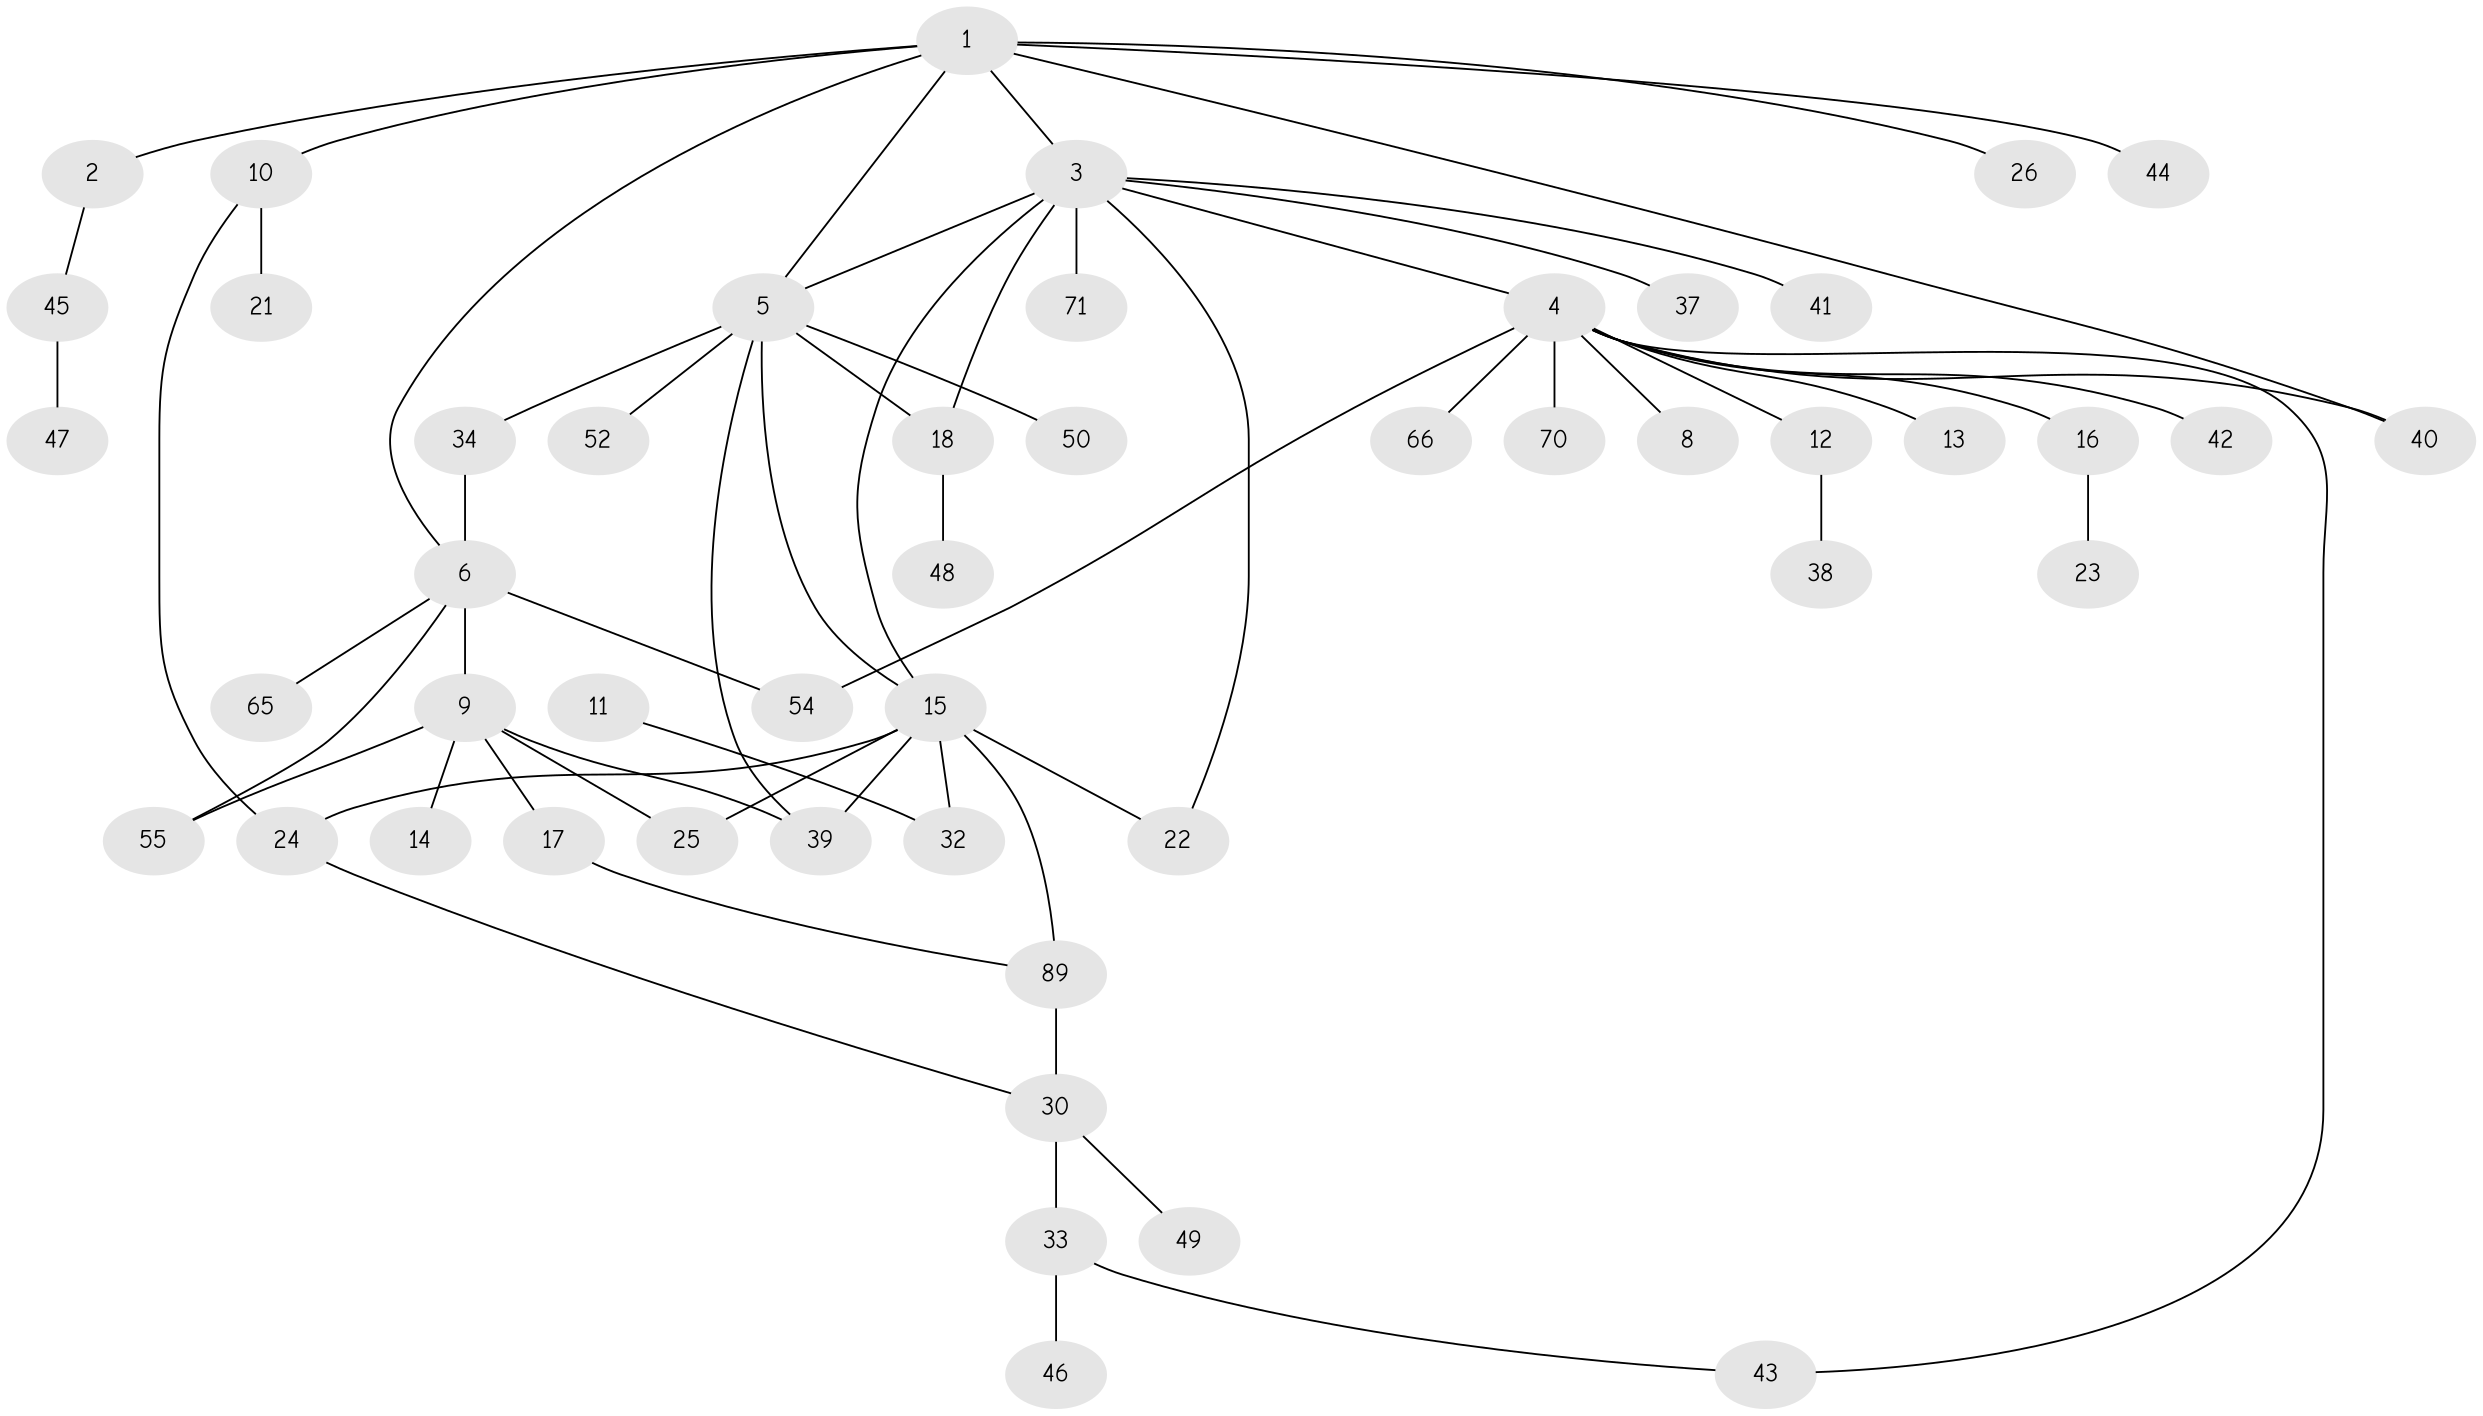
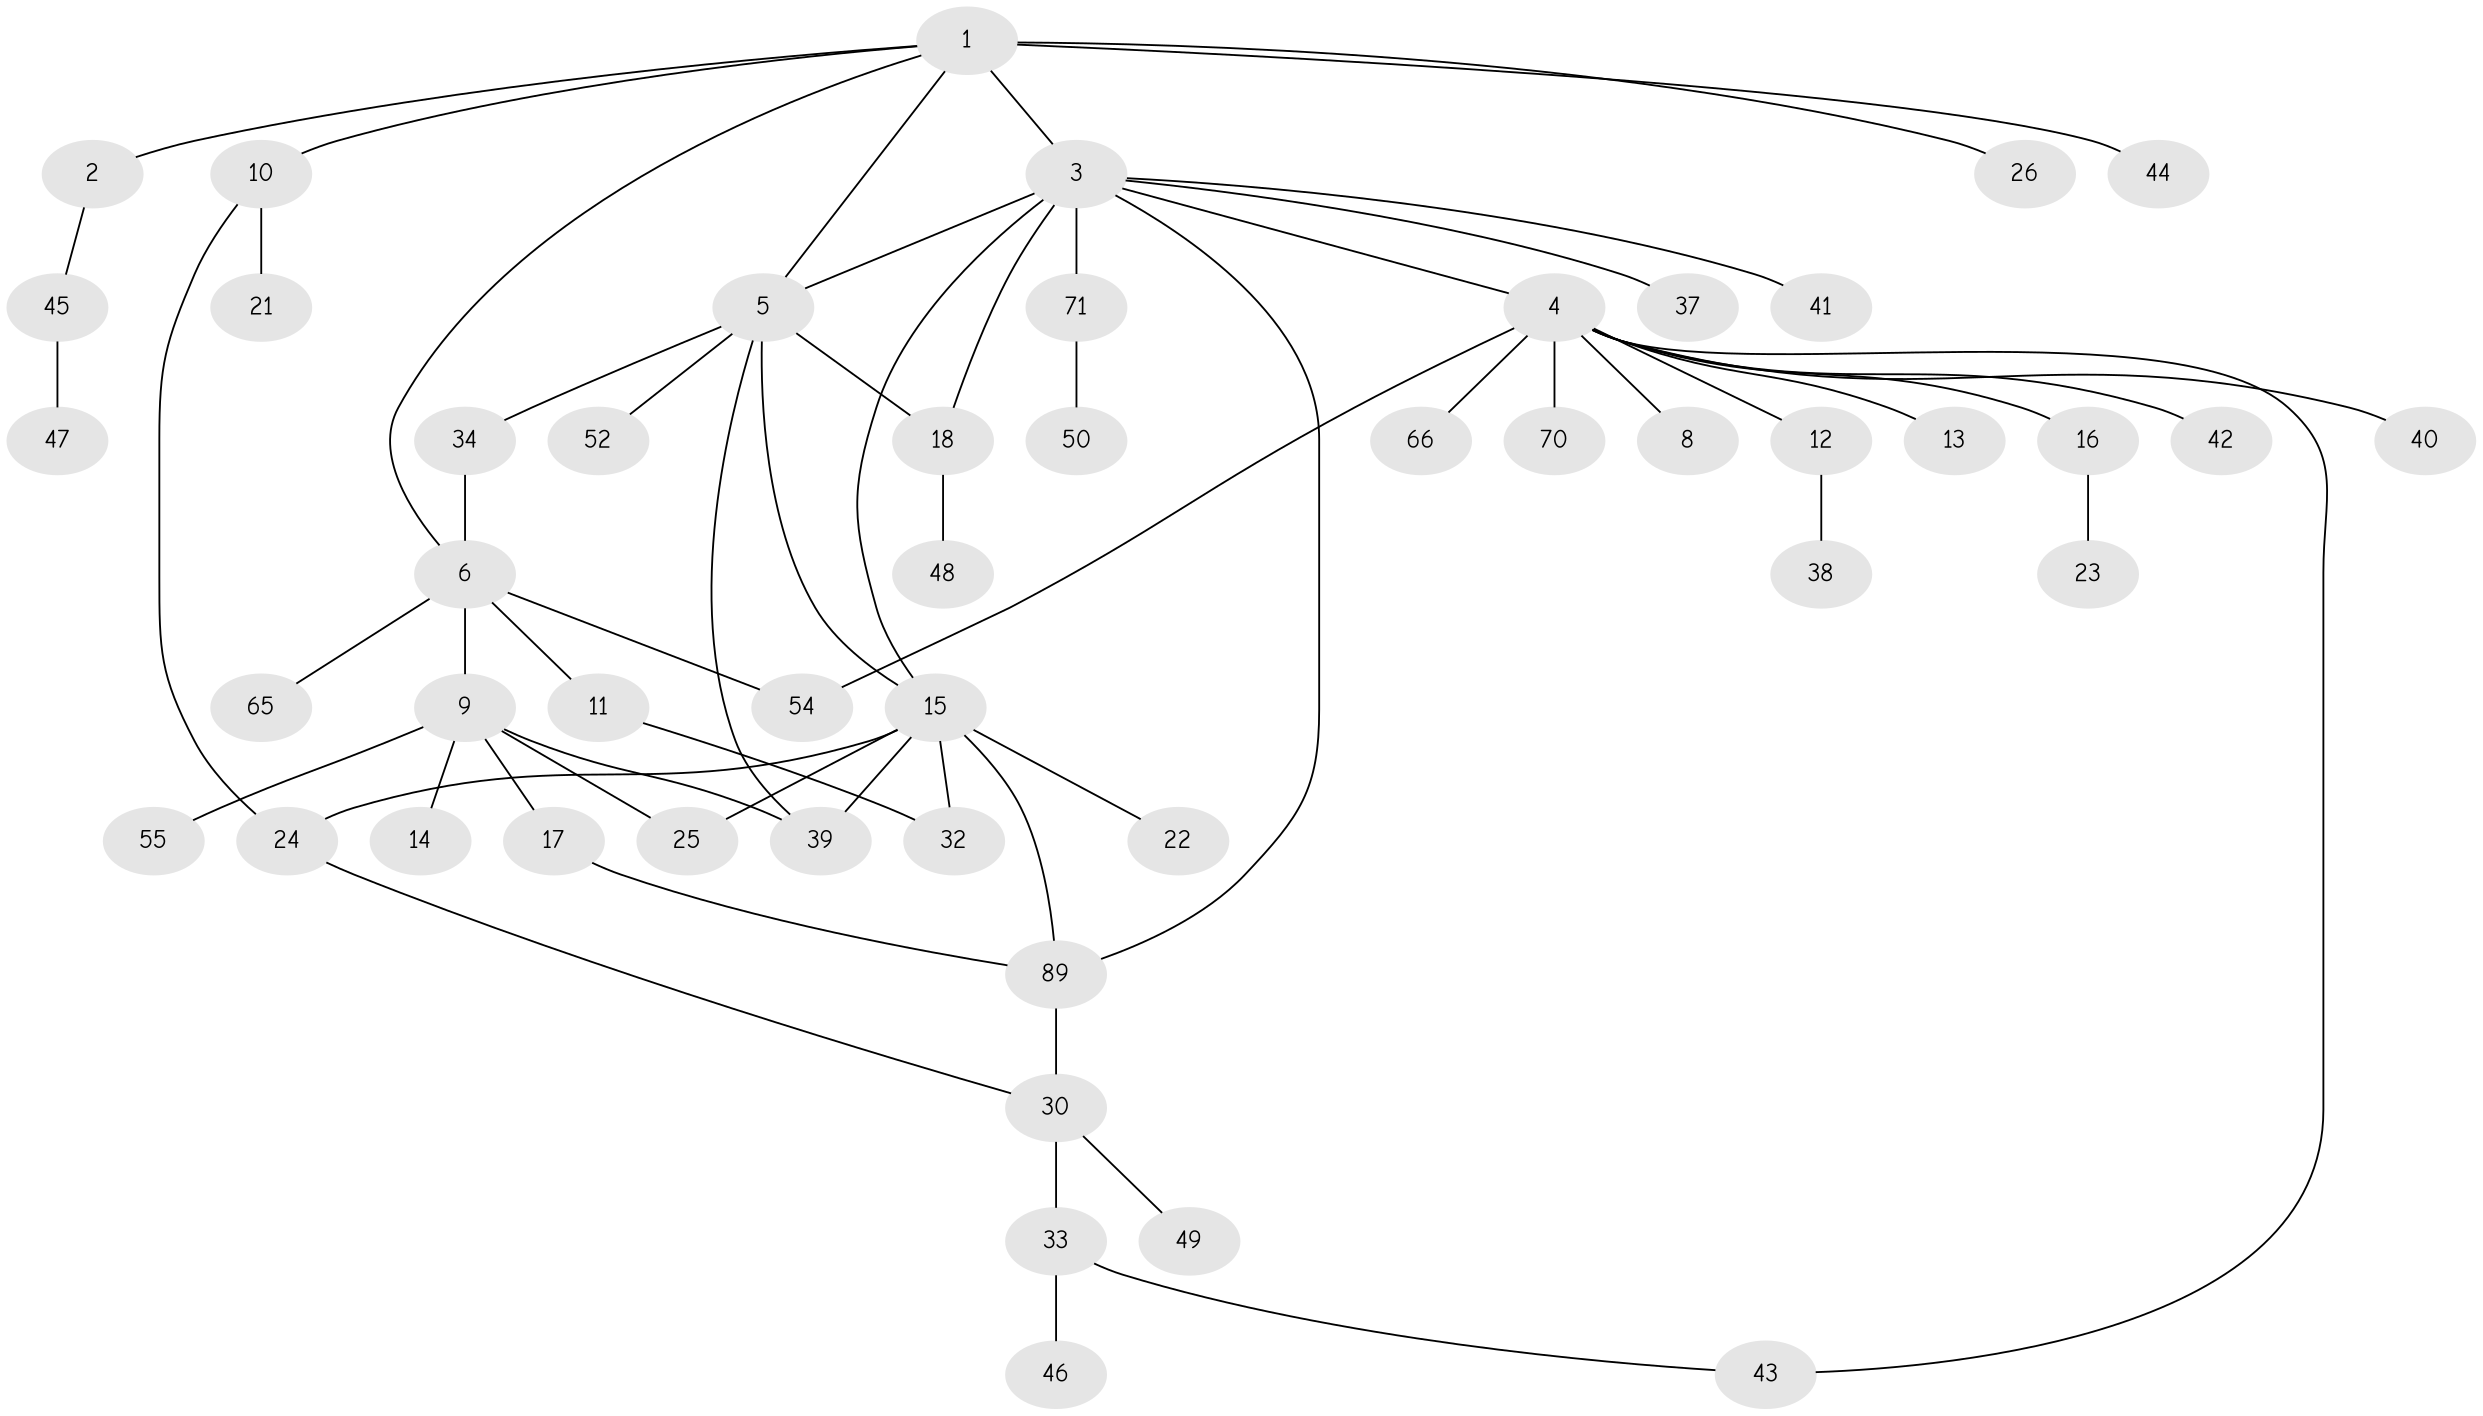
(1703, 225) -> none
(922, 371) -> (1076, 374)
(1249, 485) -> (1319, 586)
(337, 733) -> (532, 641)
